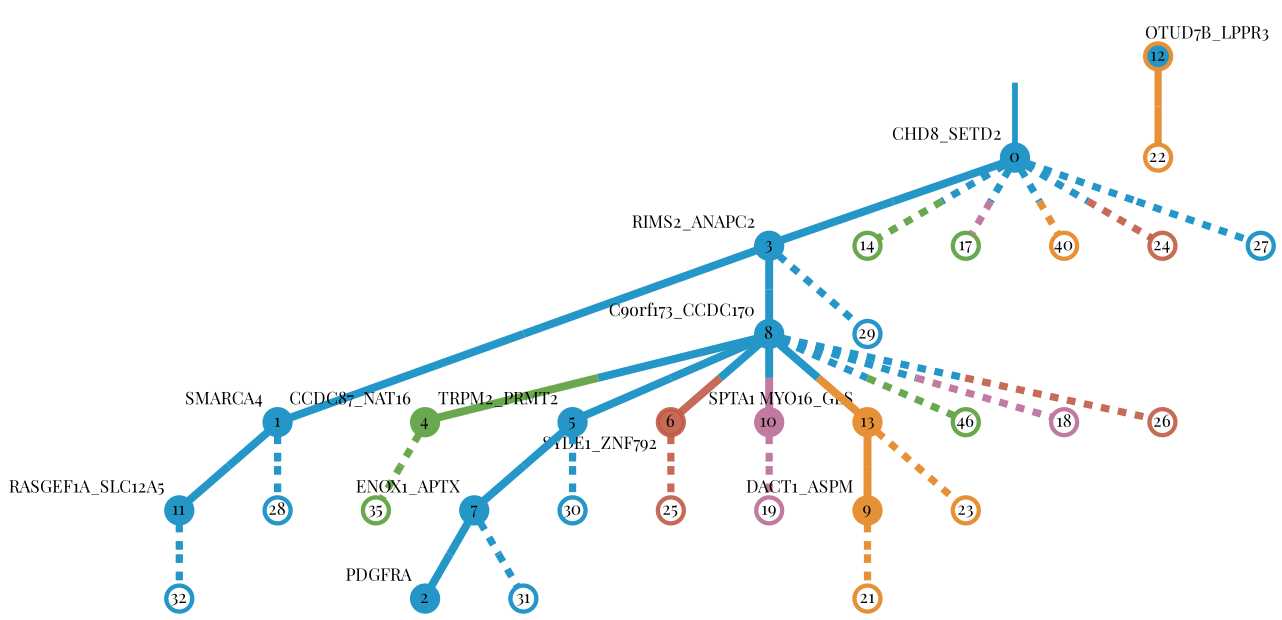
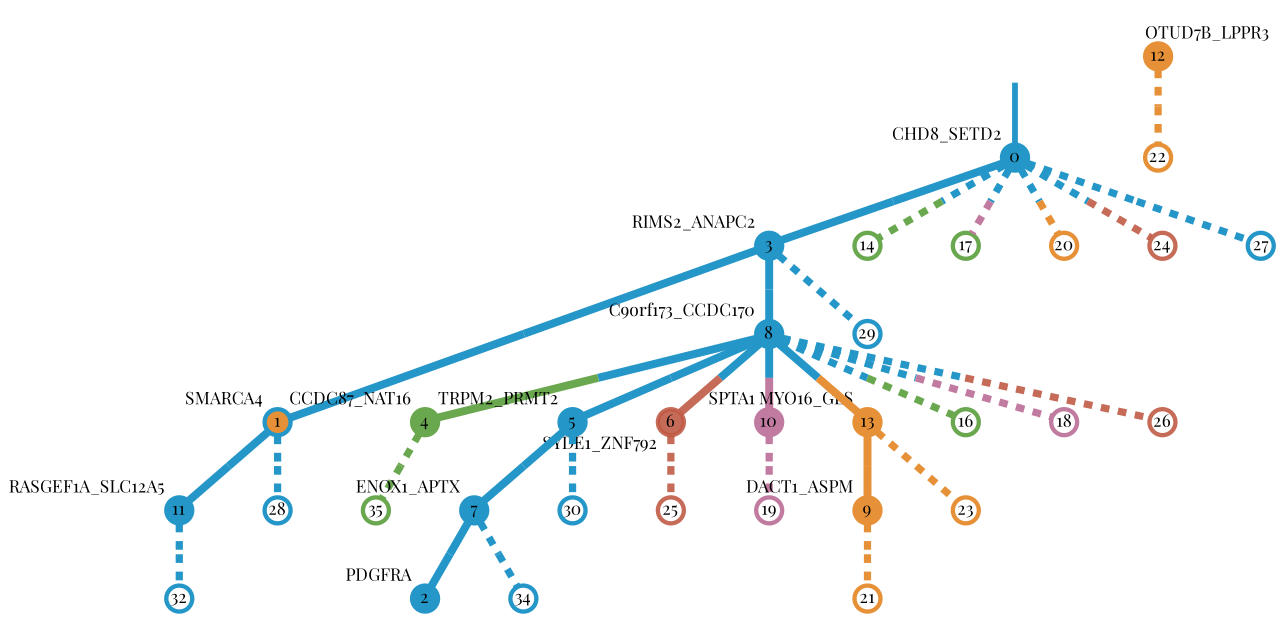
(1158, 56) -> (1158, 56)
(1158, 107) -> (1158, 107)
(1064, 246) -> (1064, 246)
(278, 422) -> (278, 422)
(966, 422) -> (966, 422)
(523, 599) -> (523, 599)
